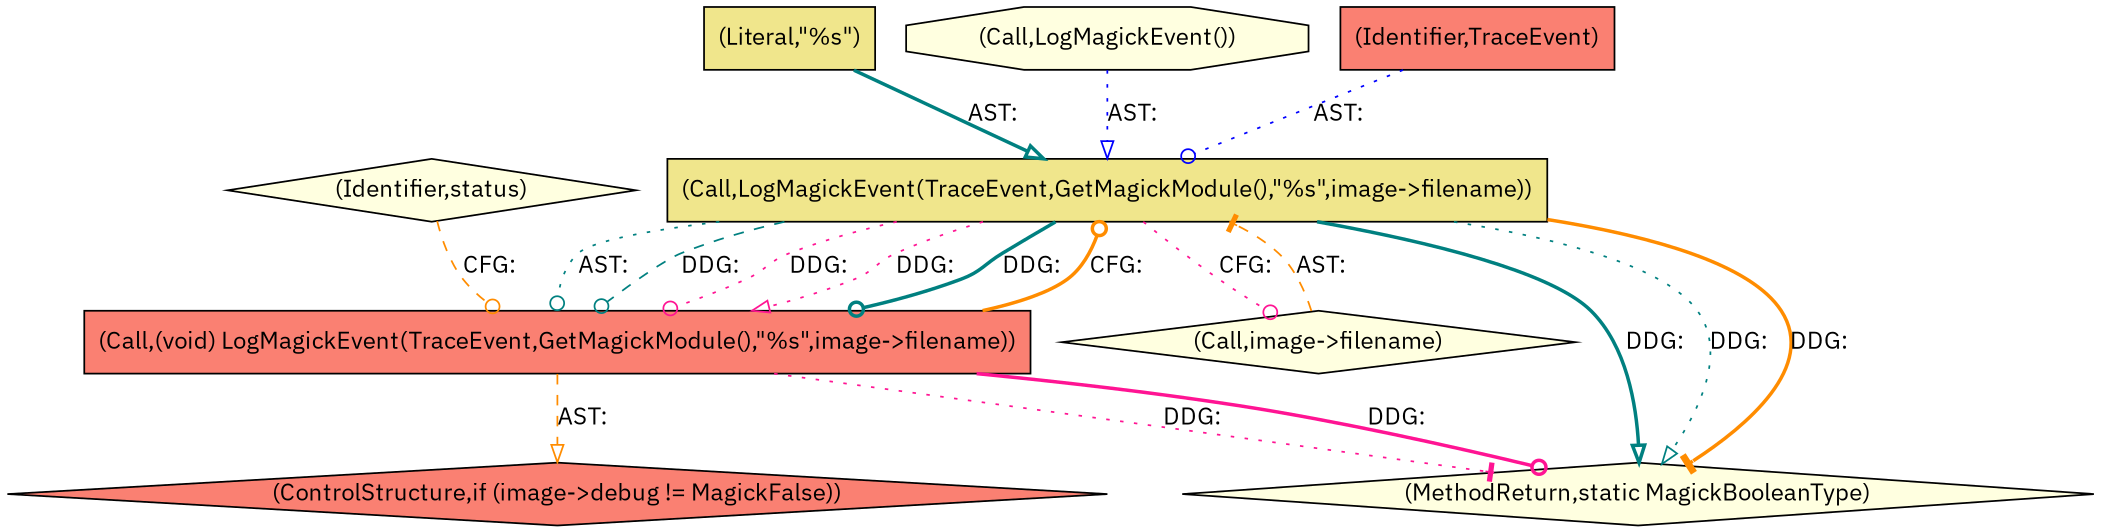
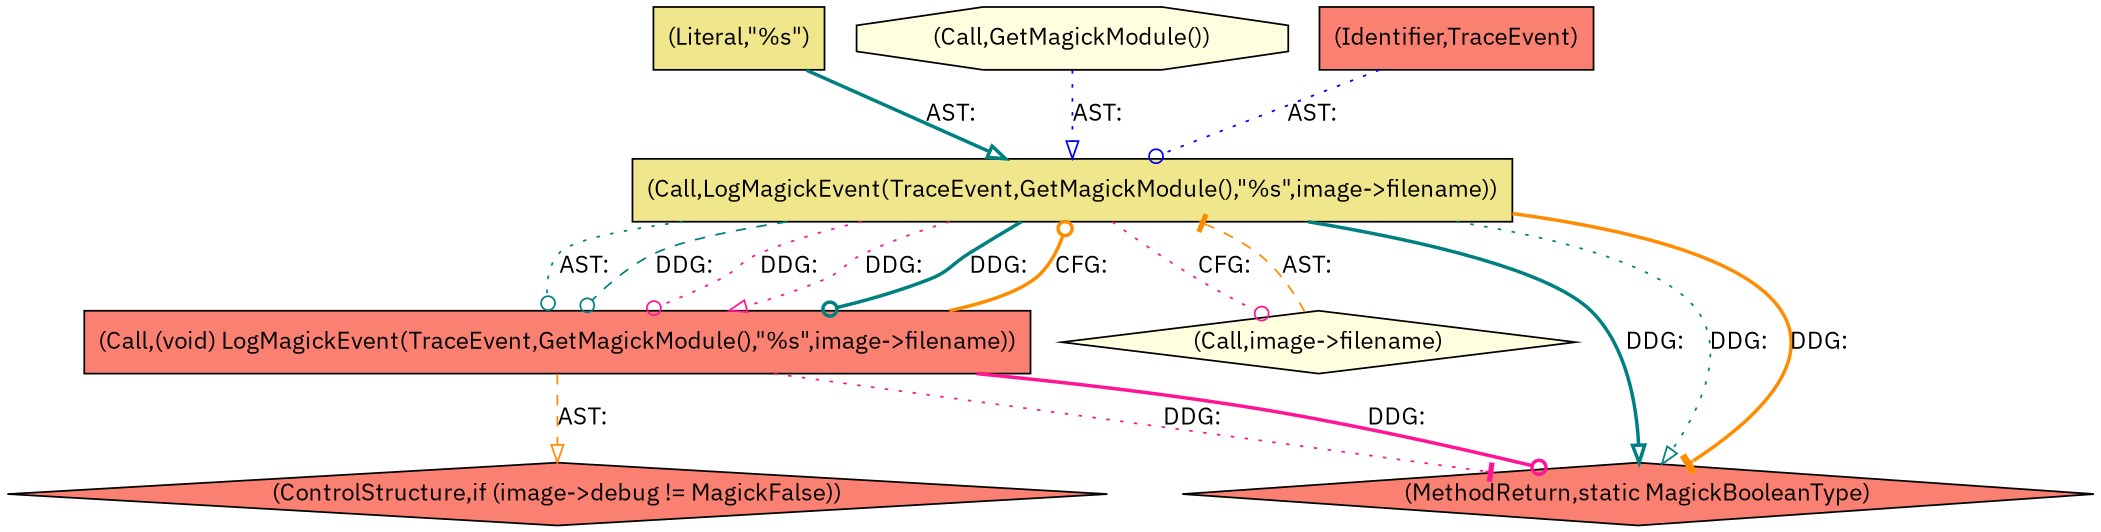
(1107, 38) -> (1072, 38)
(432, 190) -> none
(1638, 494) -> (1638, 494)
